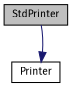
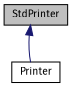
(43, 39) -> (29, 49)
